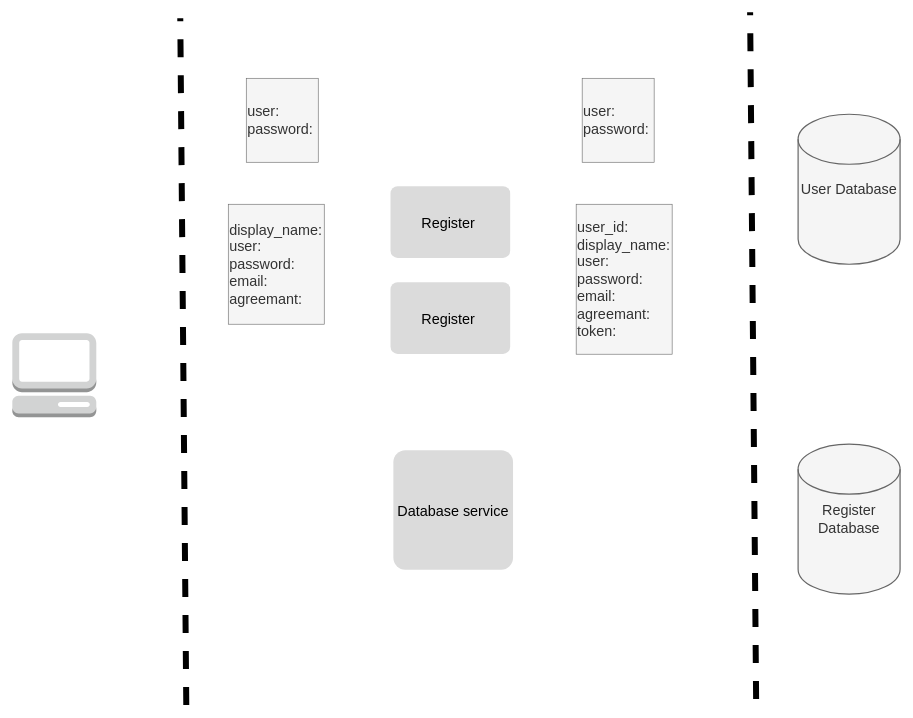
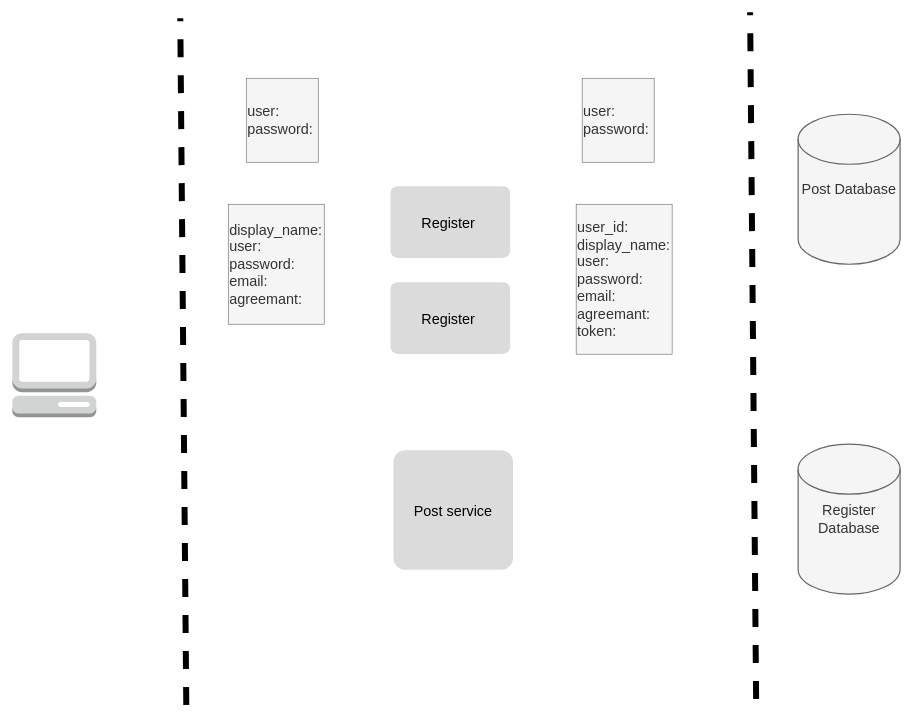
(849, 189) -> (849, 189)
(453, 512) -> (453, 512)
